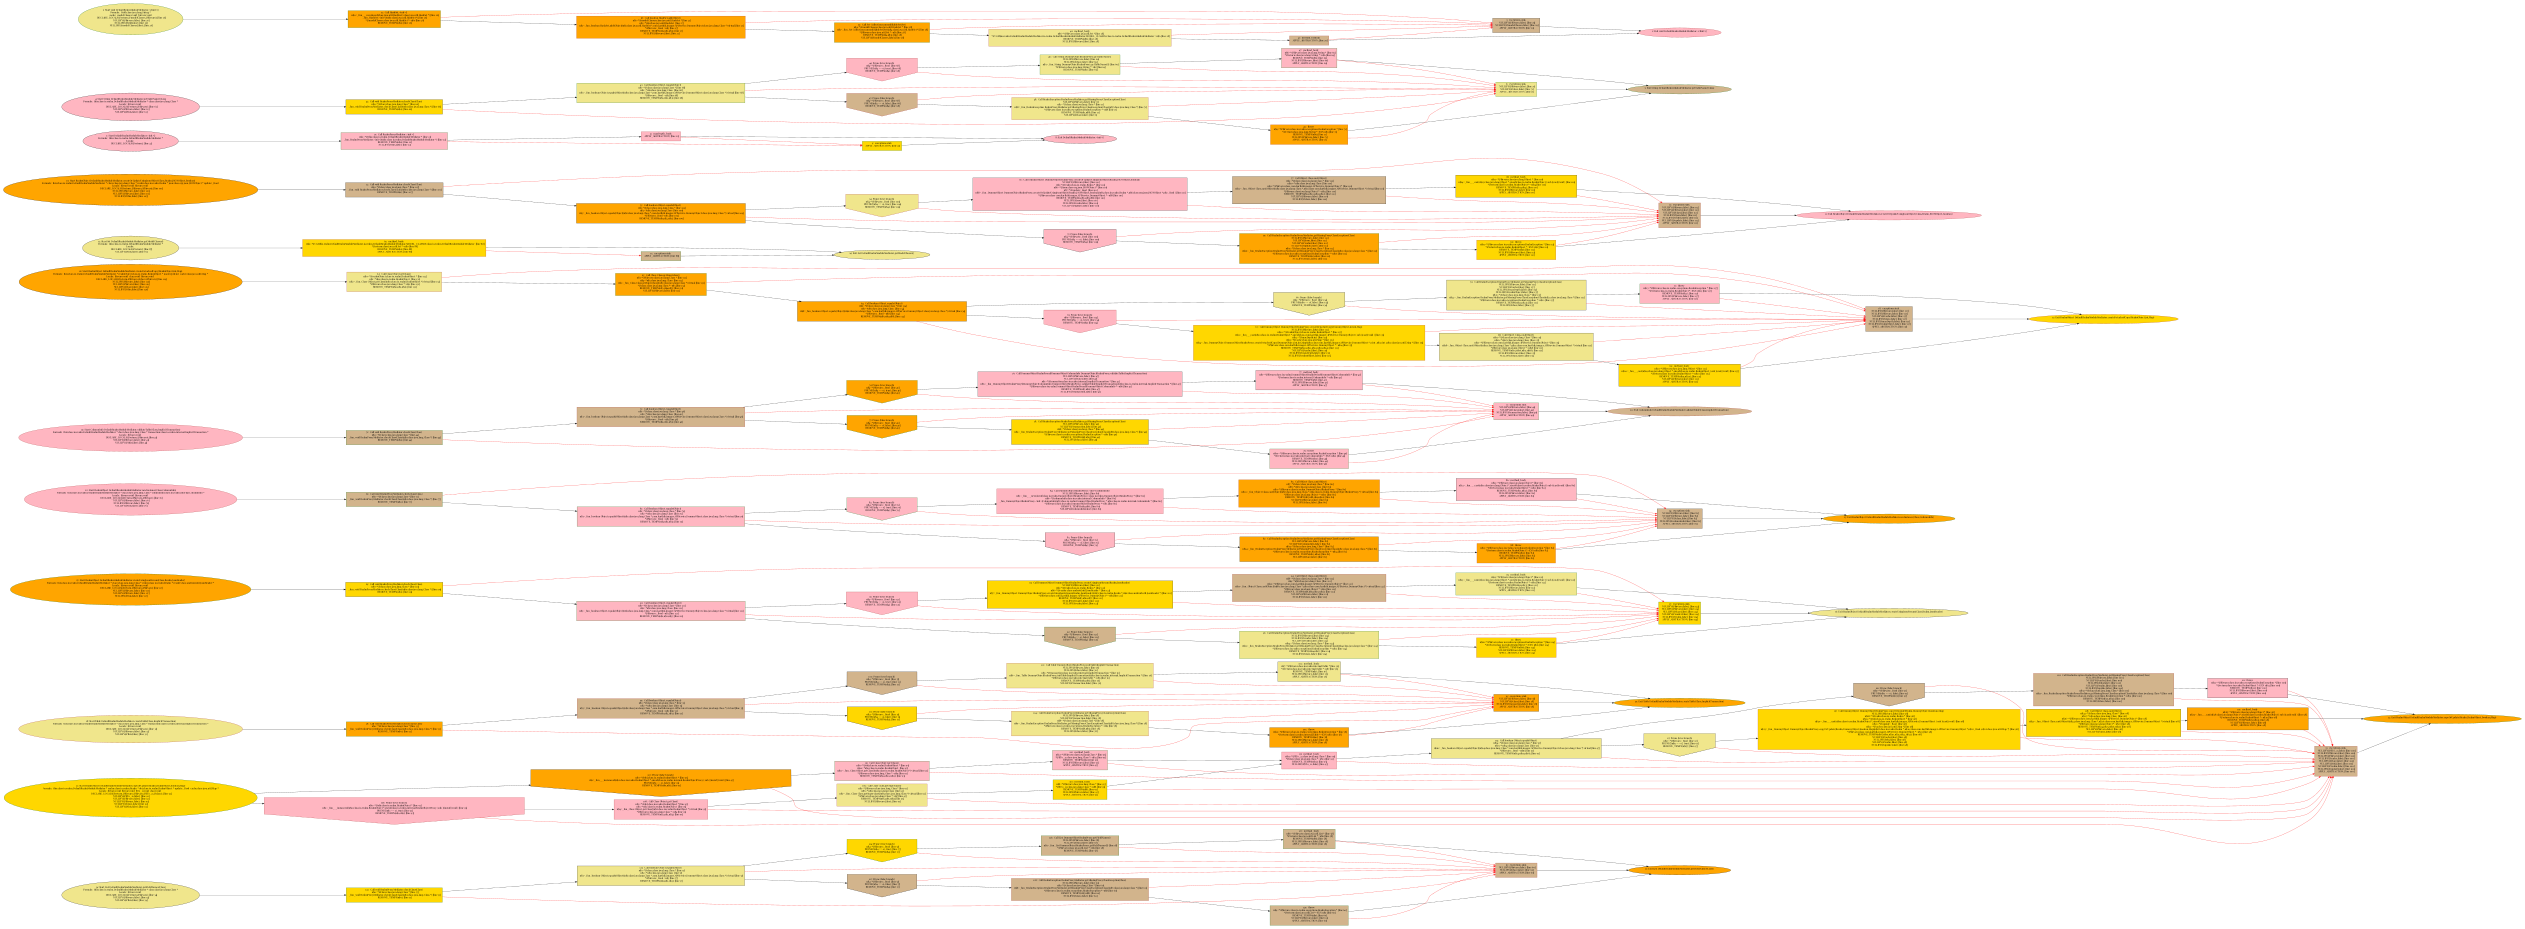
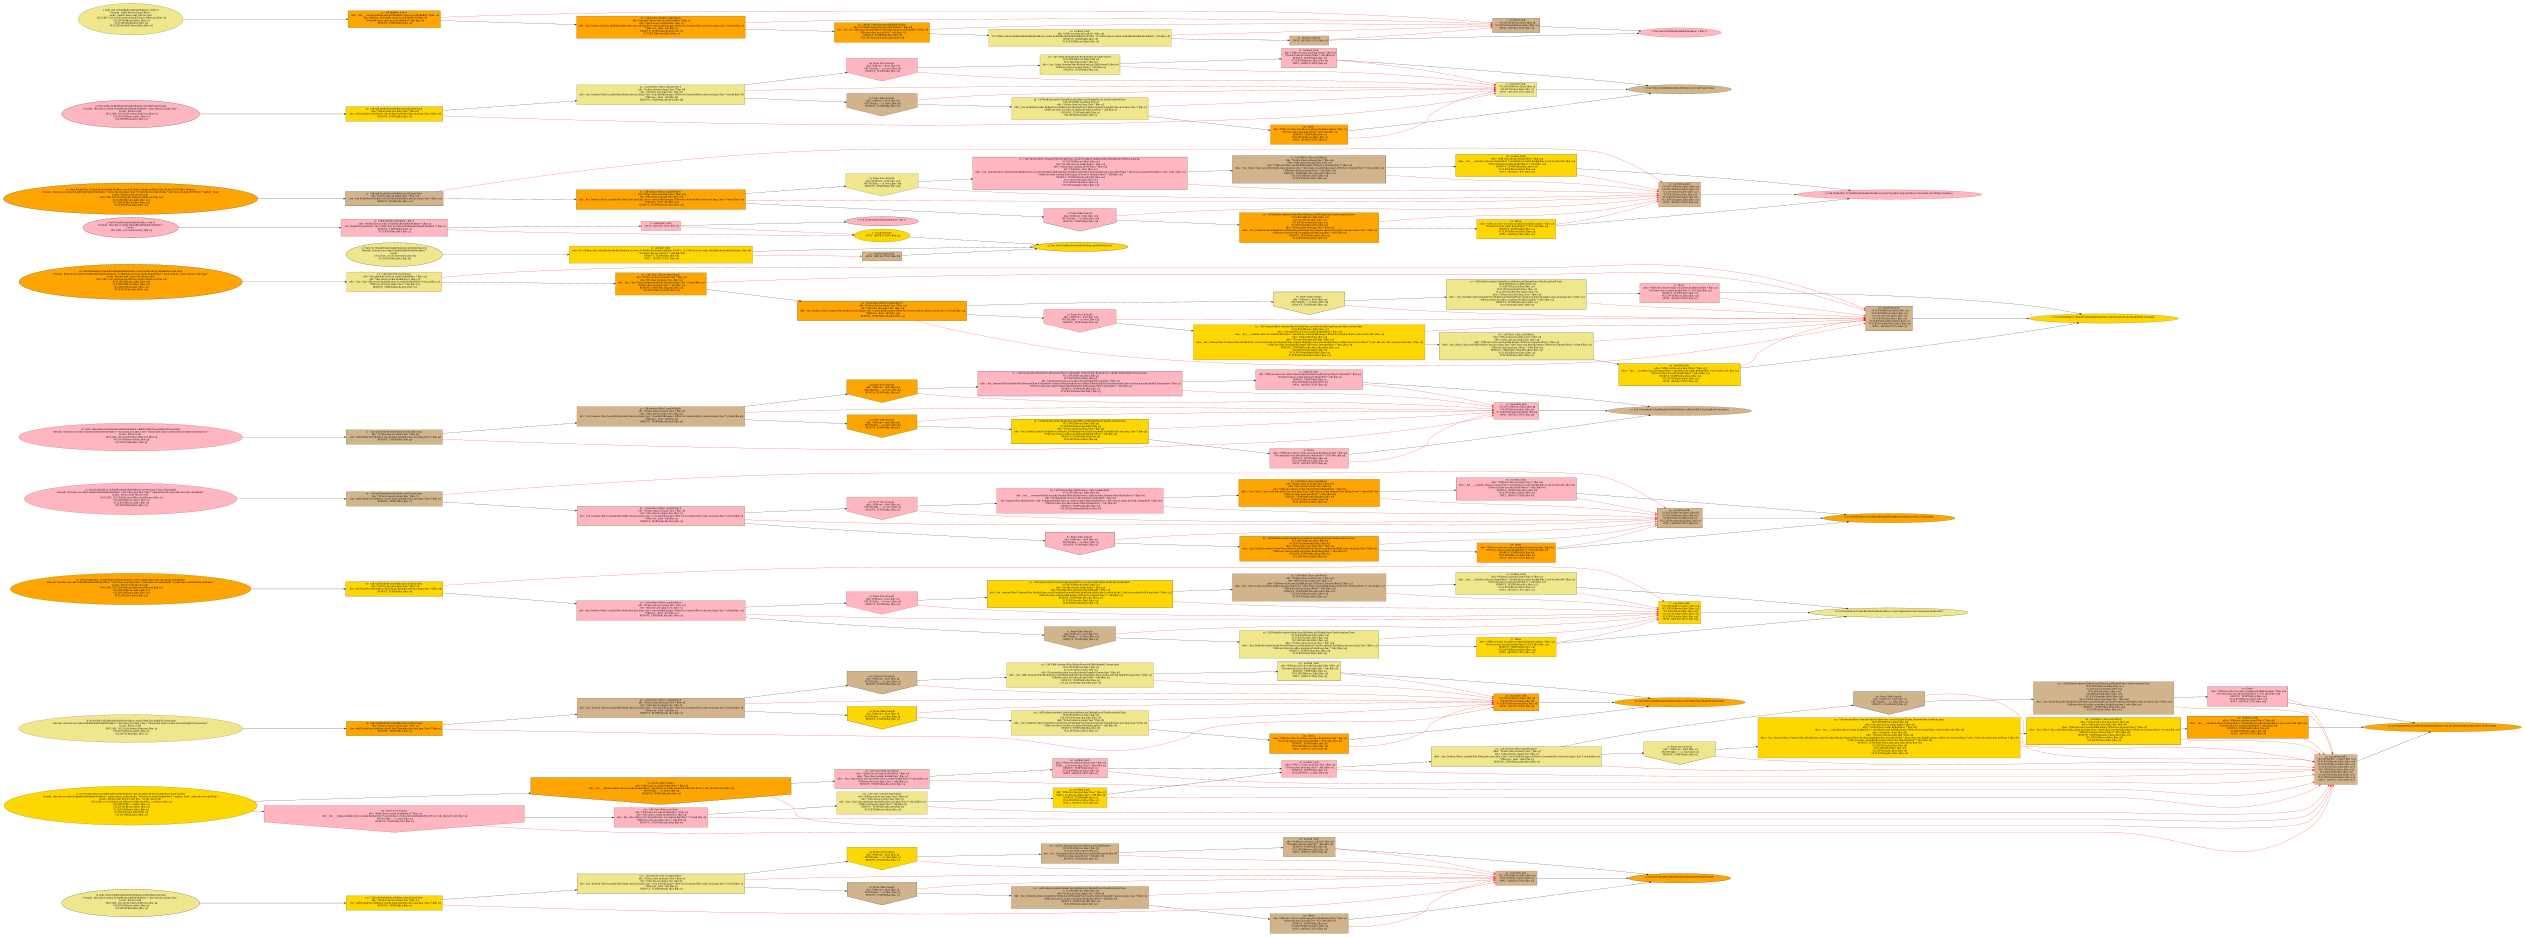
(972, 143) -> (973, 241)
(882, 146) -> (882, 236)
(882, 255) -> (1080, 247)
(661, 256) -> (882, 256)
